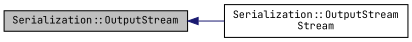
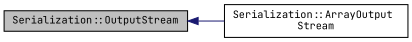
(316, 21) -> (316, 21)
